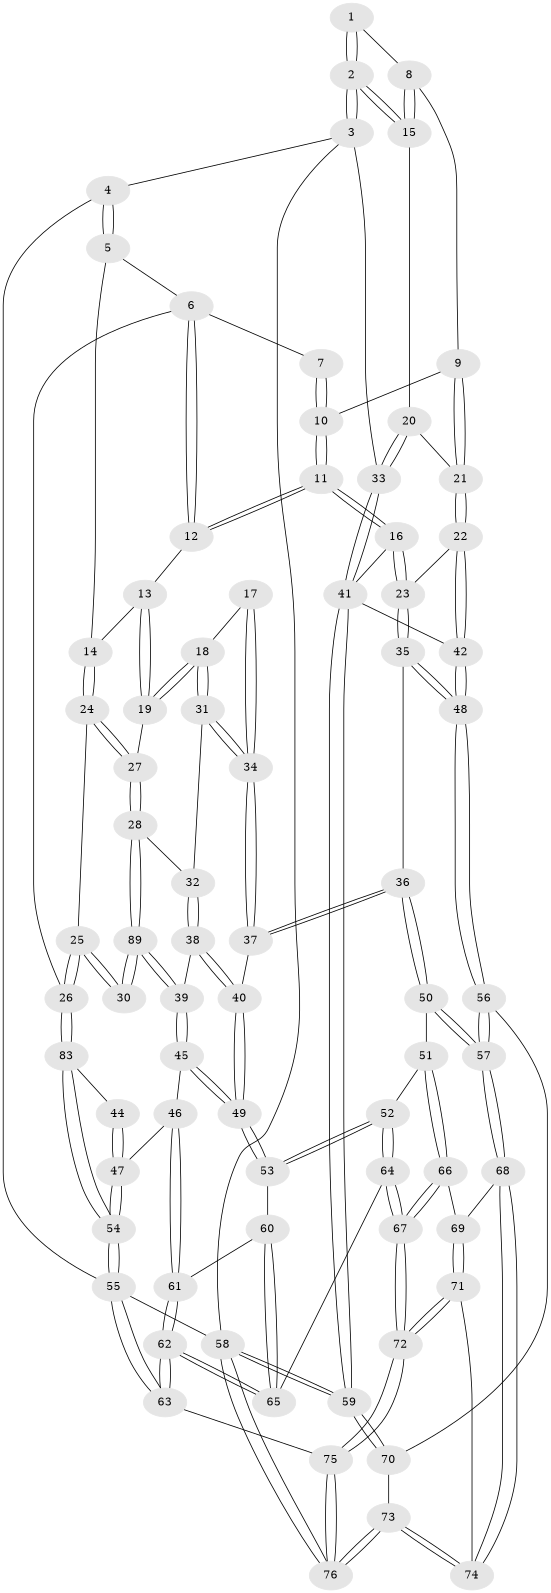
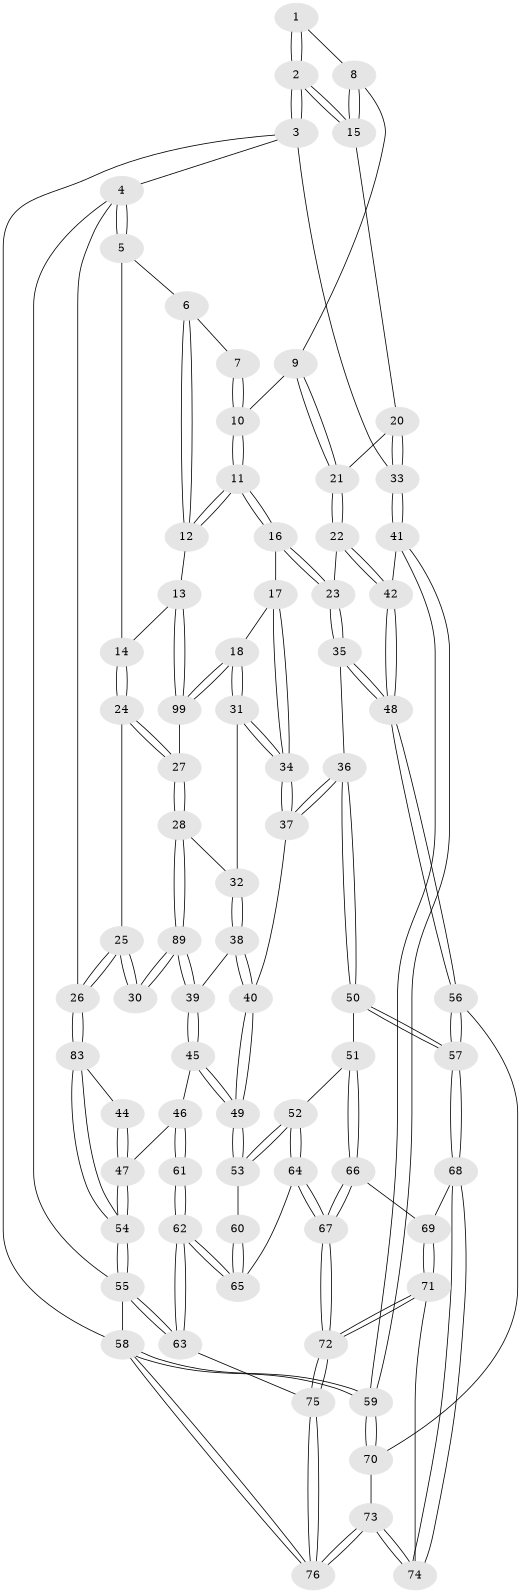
(371, 566) -> (276, 566)
(34, 611) -> (78, 590)
(145, 710) -> (180, 710)
(223, 1257) -> none
